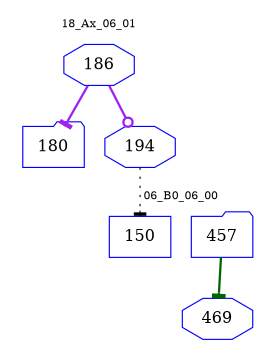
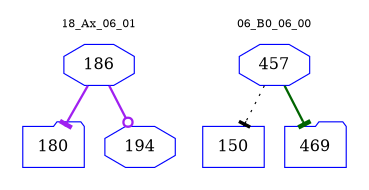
(140, 193) -> (255, 103)
(222, 237) -> (274, 65)
(218, 319) -> (315, 147)
